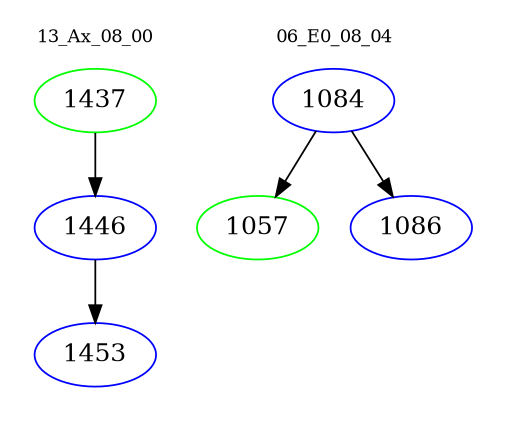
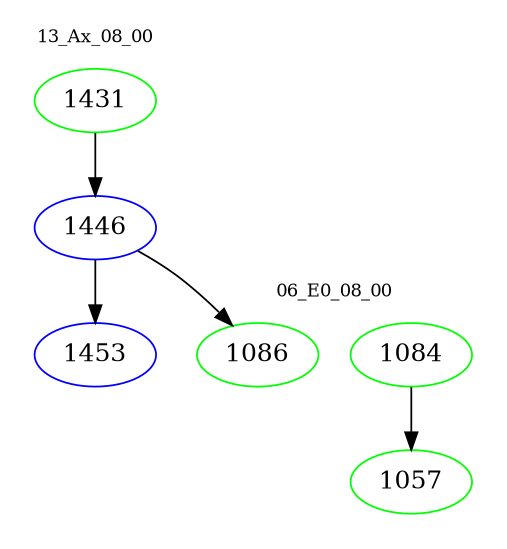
(335, 38) -> (335, 292)
(95, 101) -> (95, 101)
(334, 101) -> (411, 355)
(367, 156) -> (195, 290)
(411, 228) -> (258, 355)
